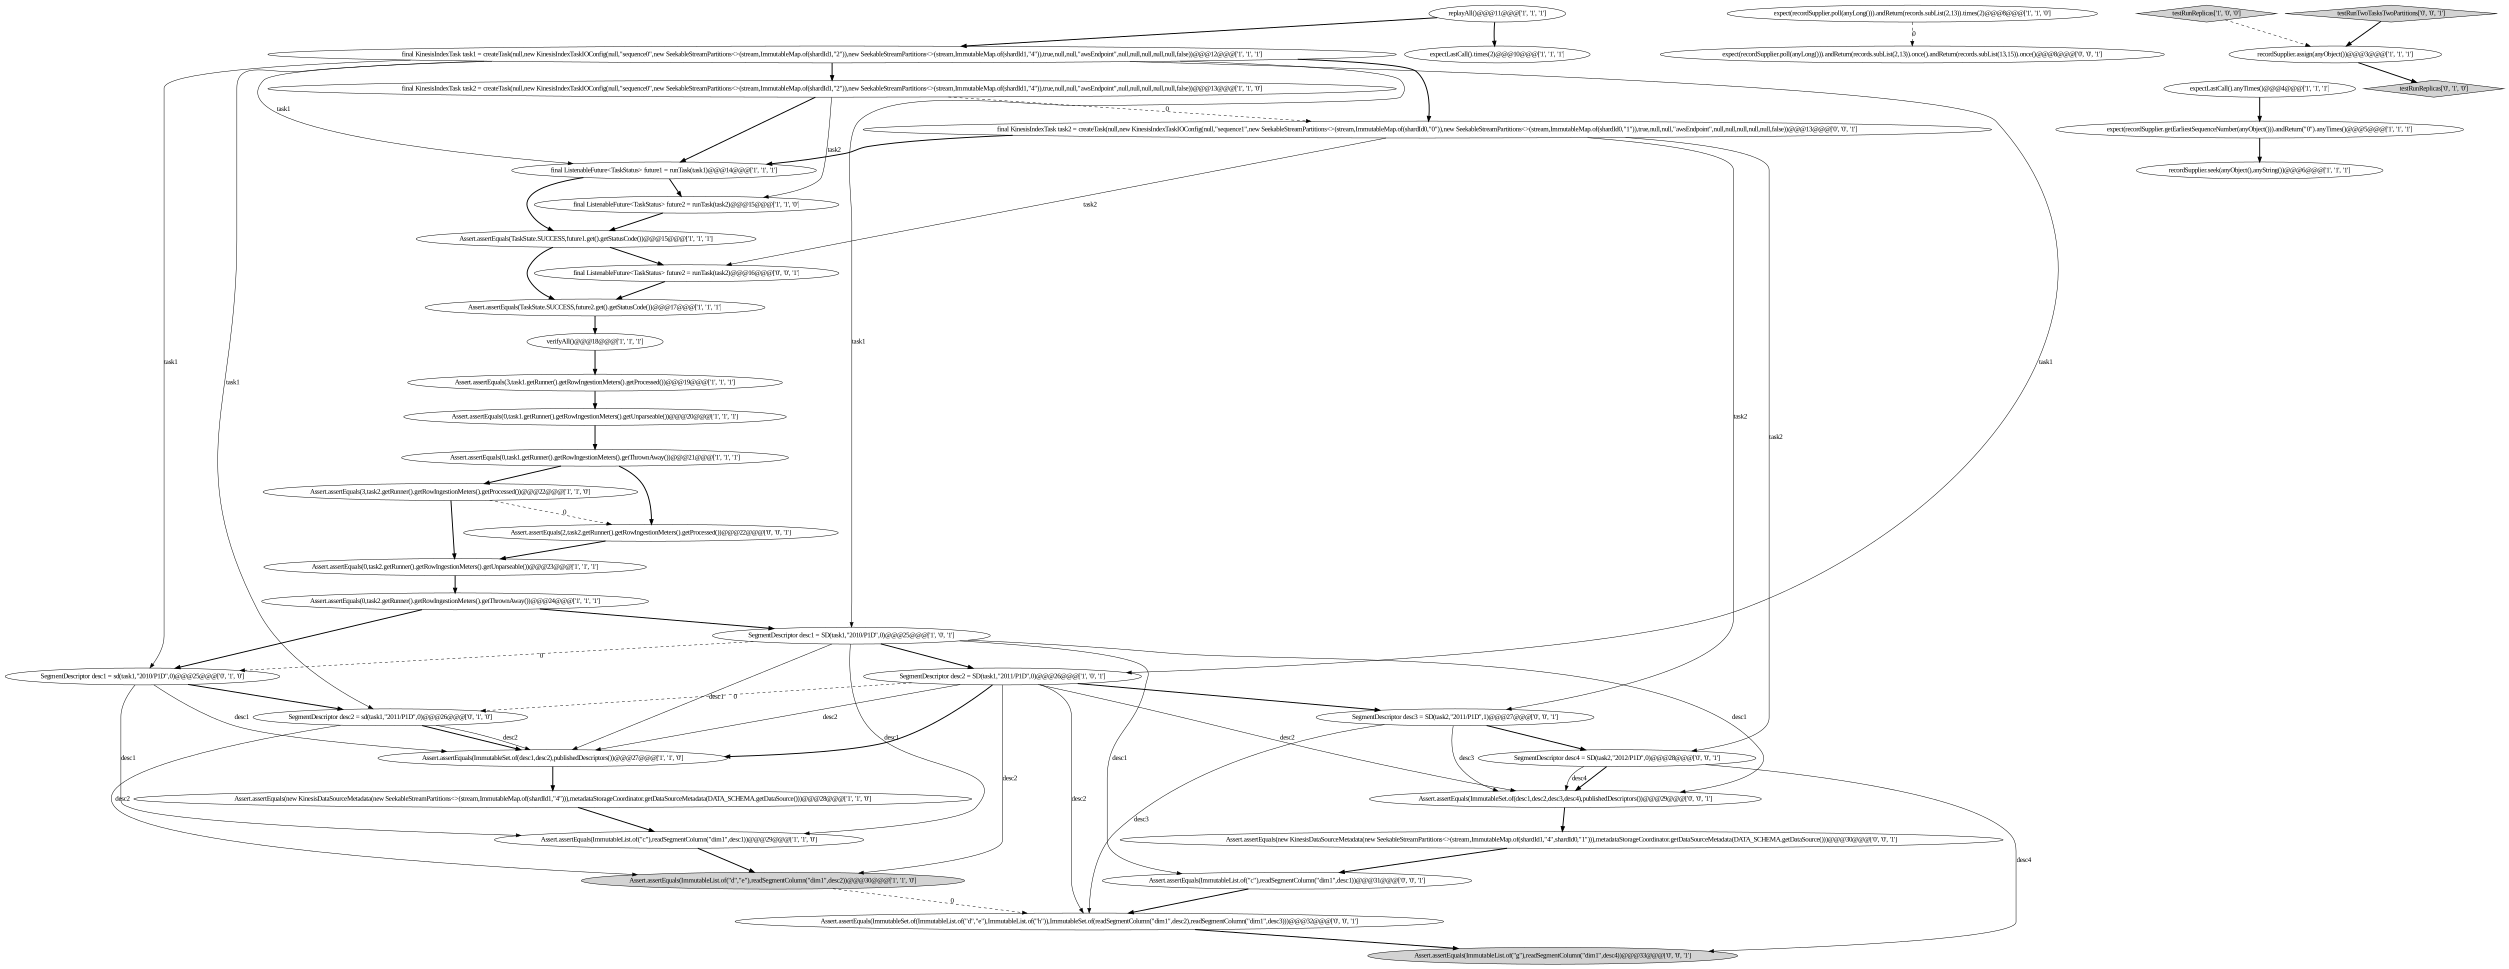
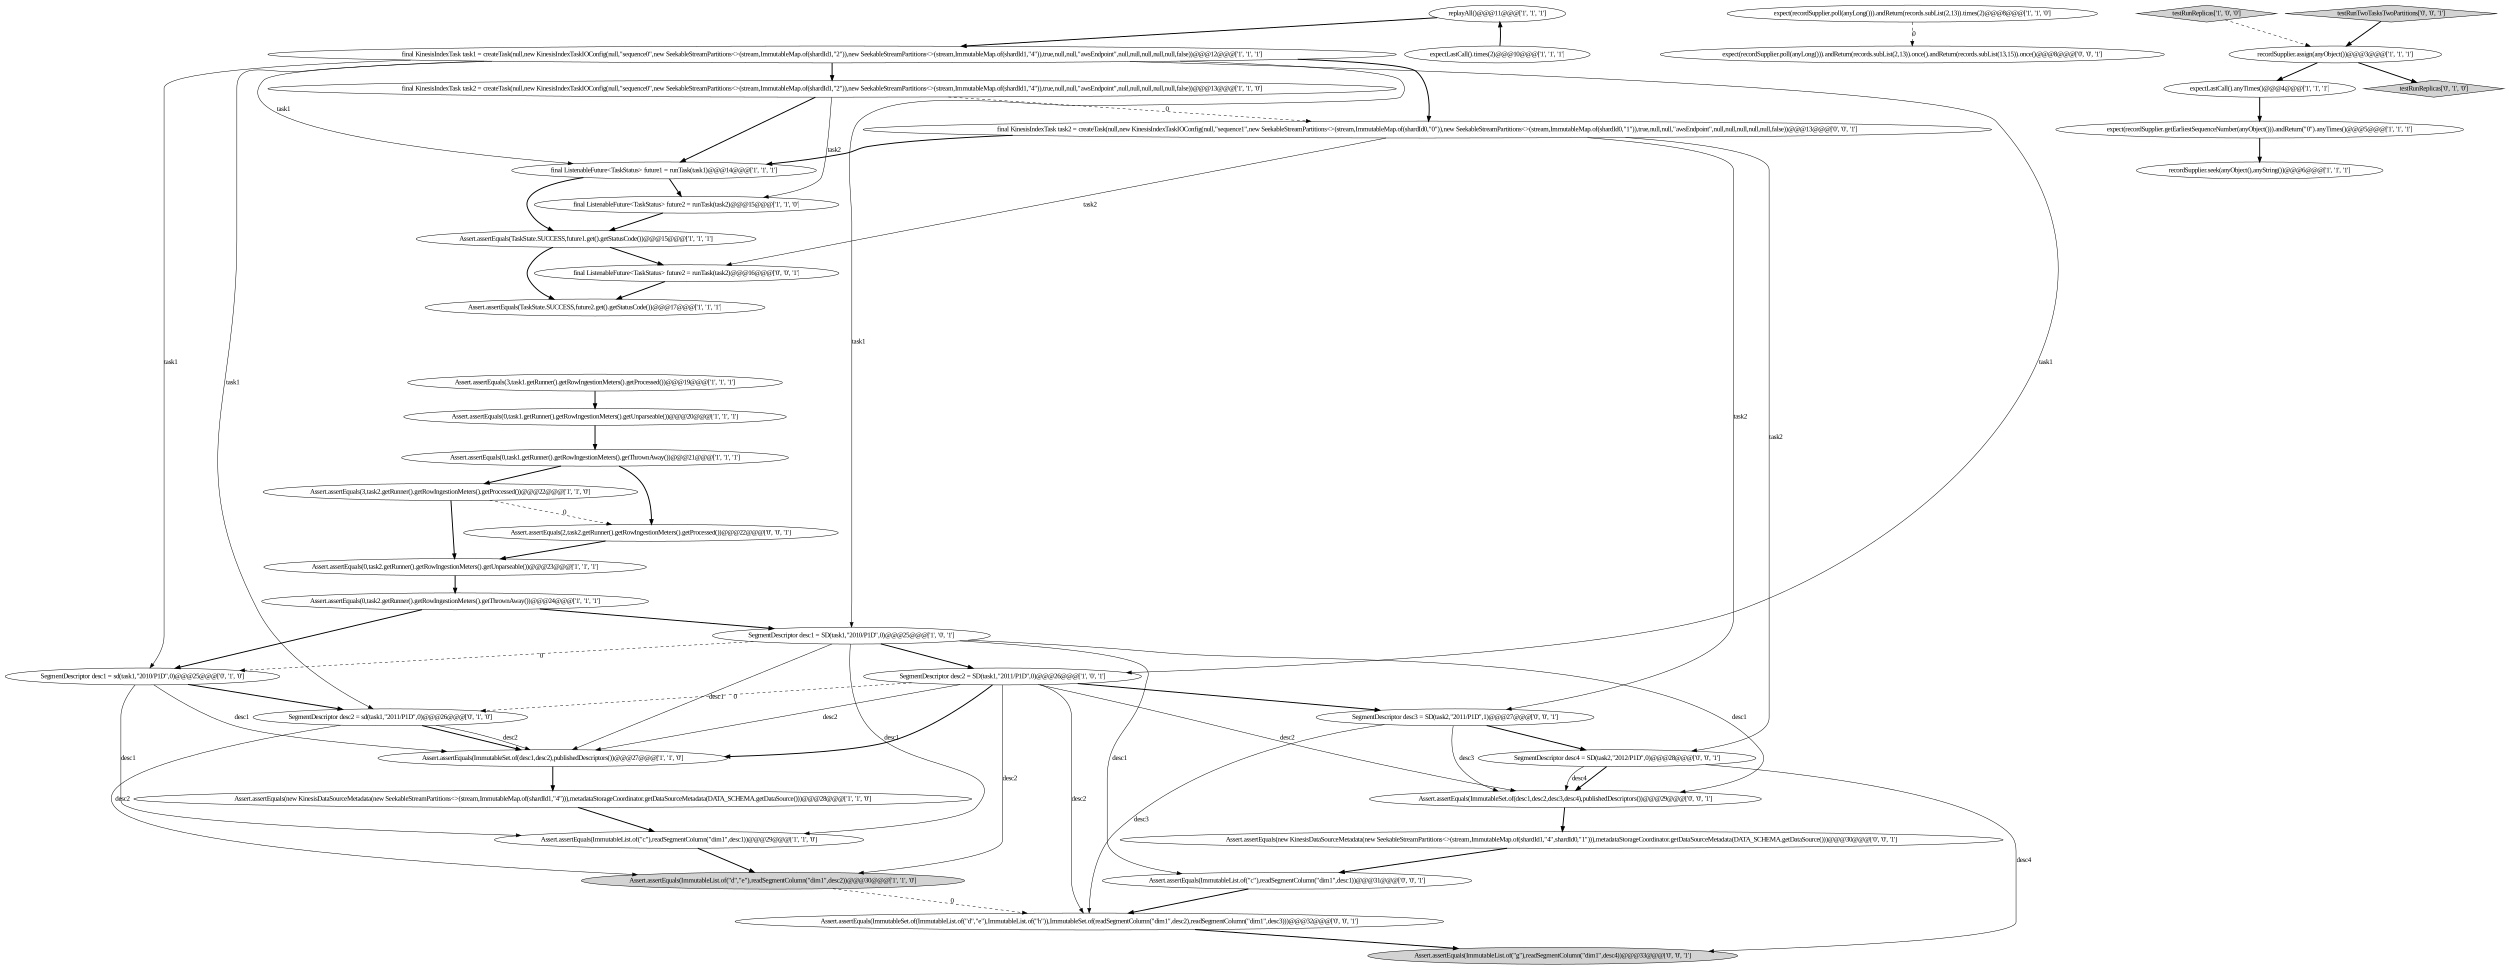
(1494, 32) -> (1500, 36)
none -> (2300, 71)
(595, 342) -> none
